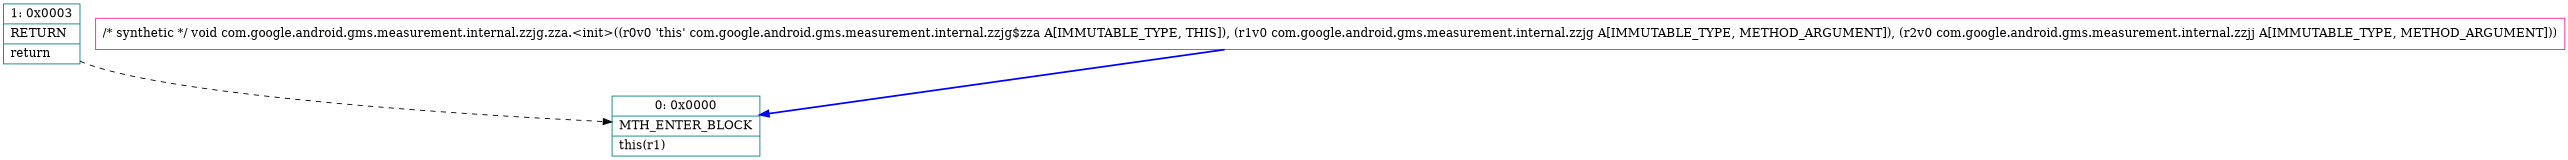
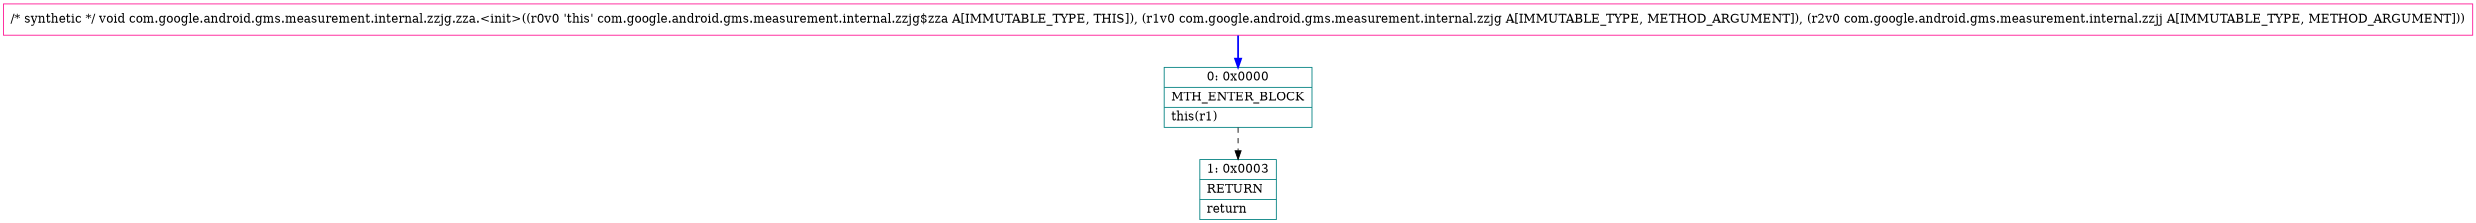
(340, 104) -> (1238, 139)
